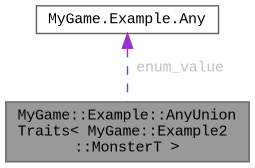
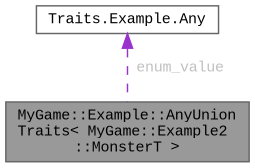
(127, 20) -> (127, 20)
